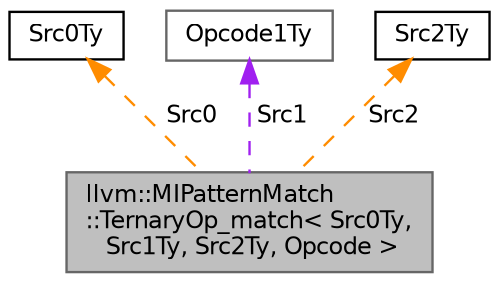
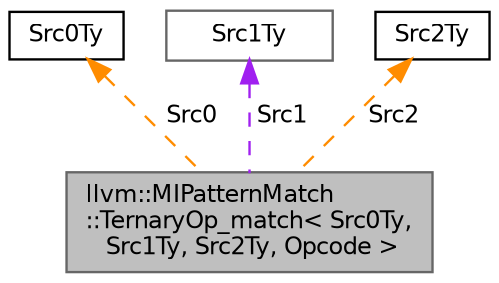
(250, 36) -> (250, 36)
